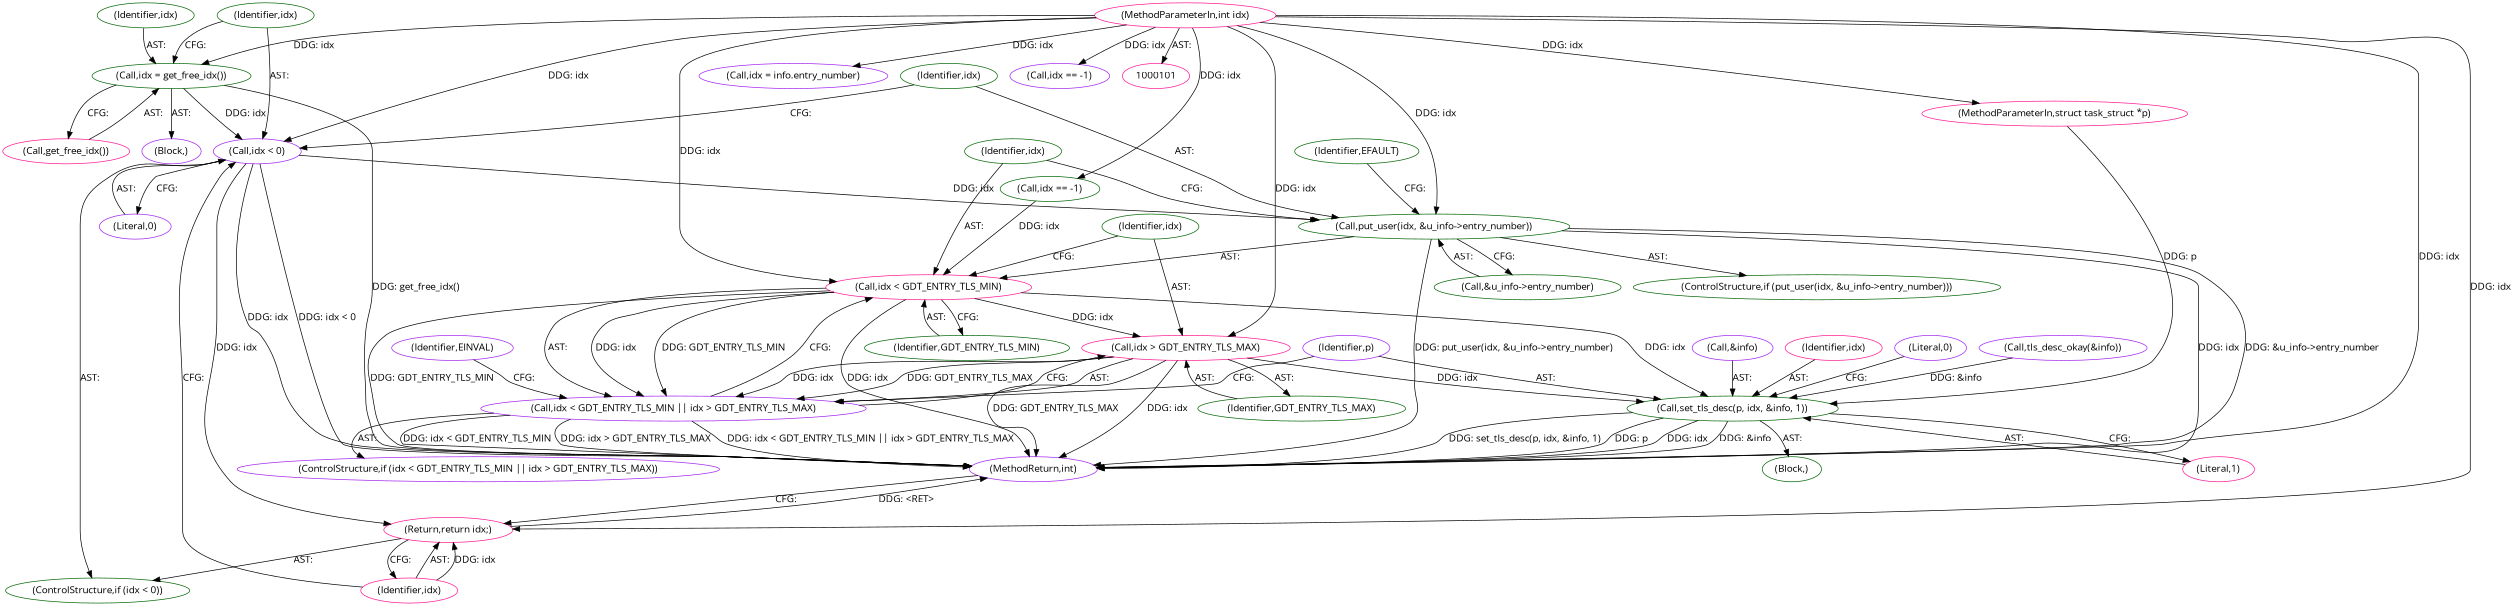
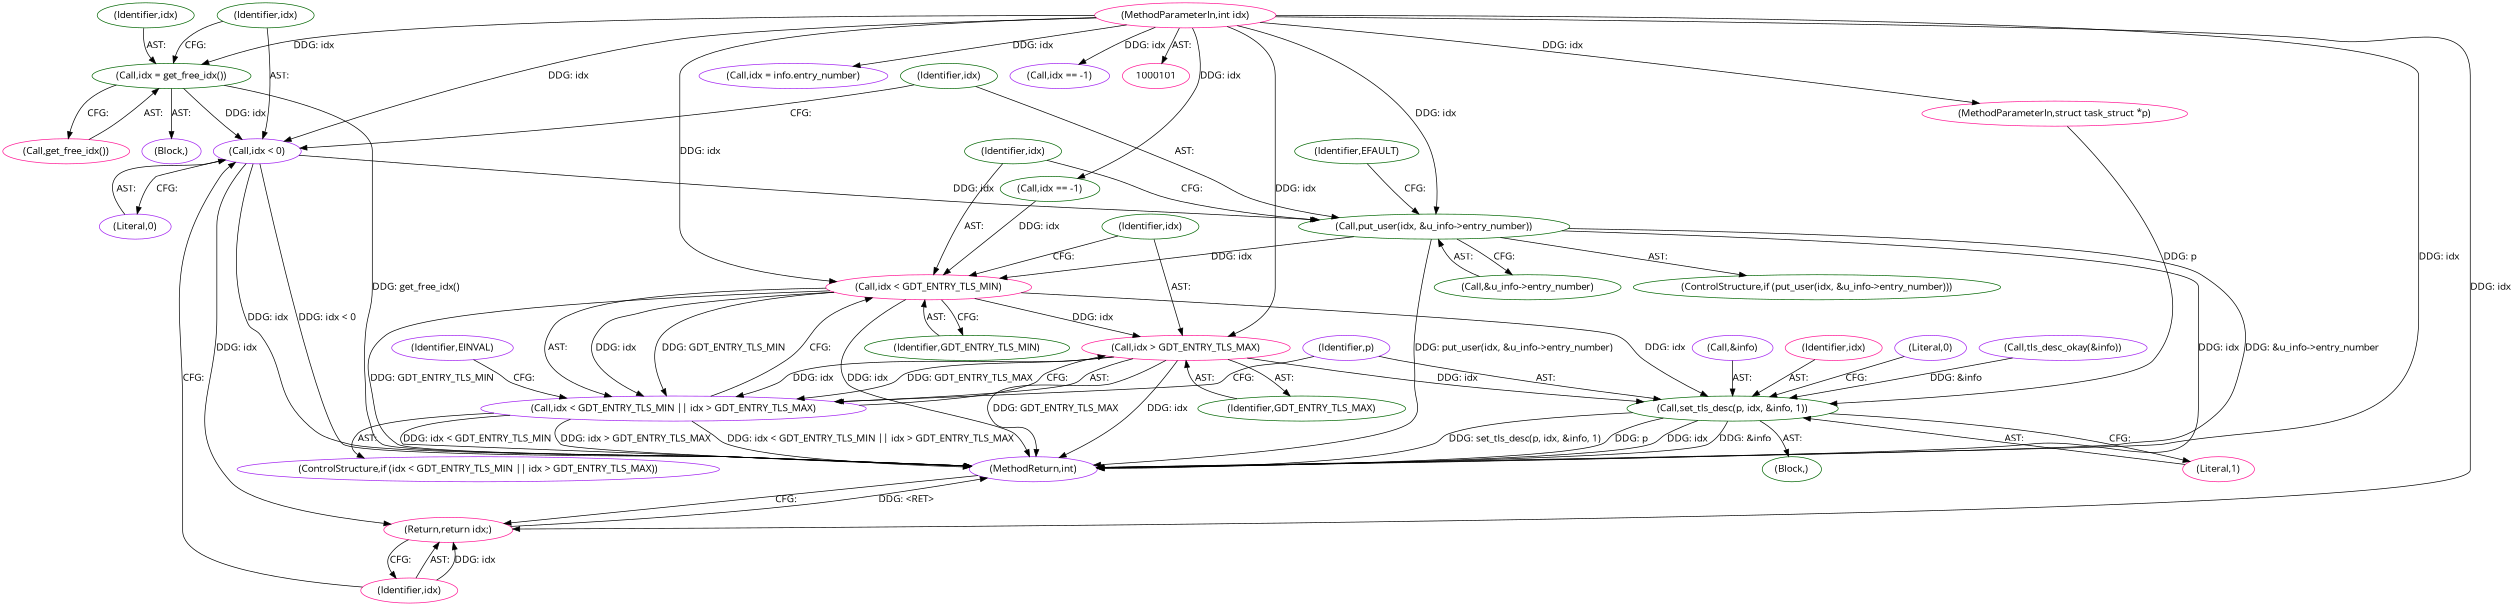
(1232, 257) -> (1232, 257)
(98, 591) -> none
